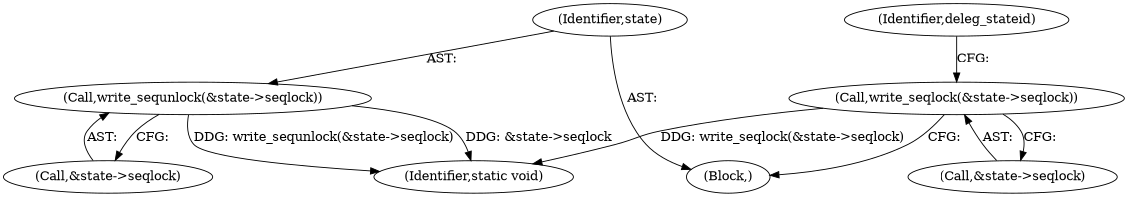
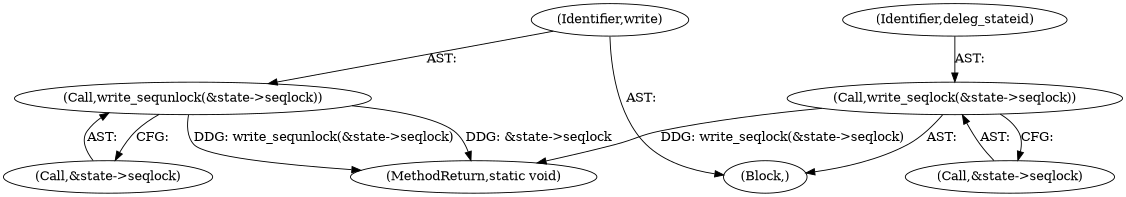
(610, 20) -> (610, 20)
(975, 59) -> (972, 59)
(946, 138) -> (944, 138)
(474, 177) -> (474, 177)
